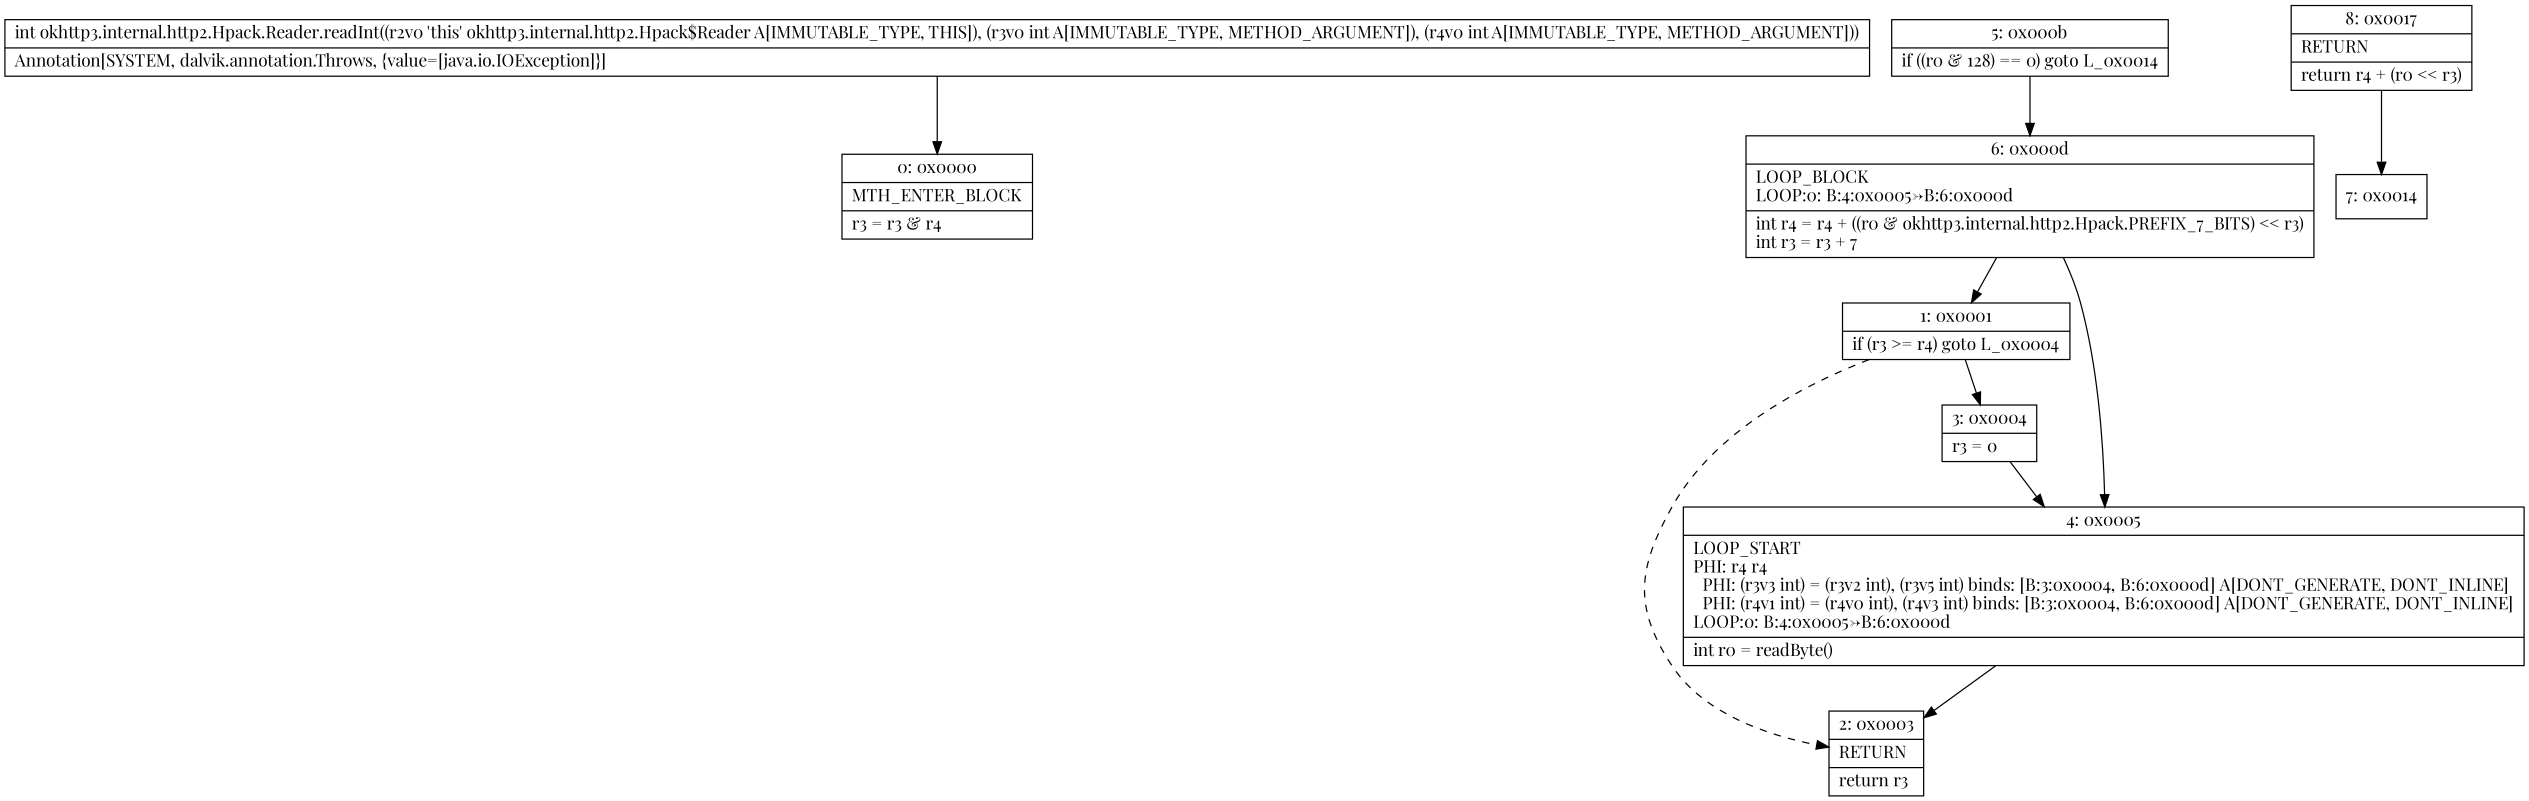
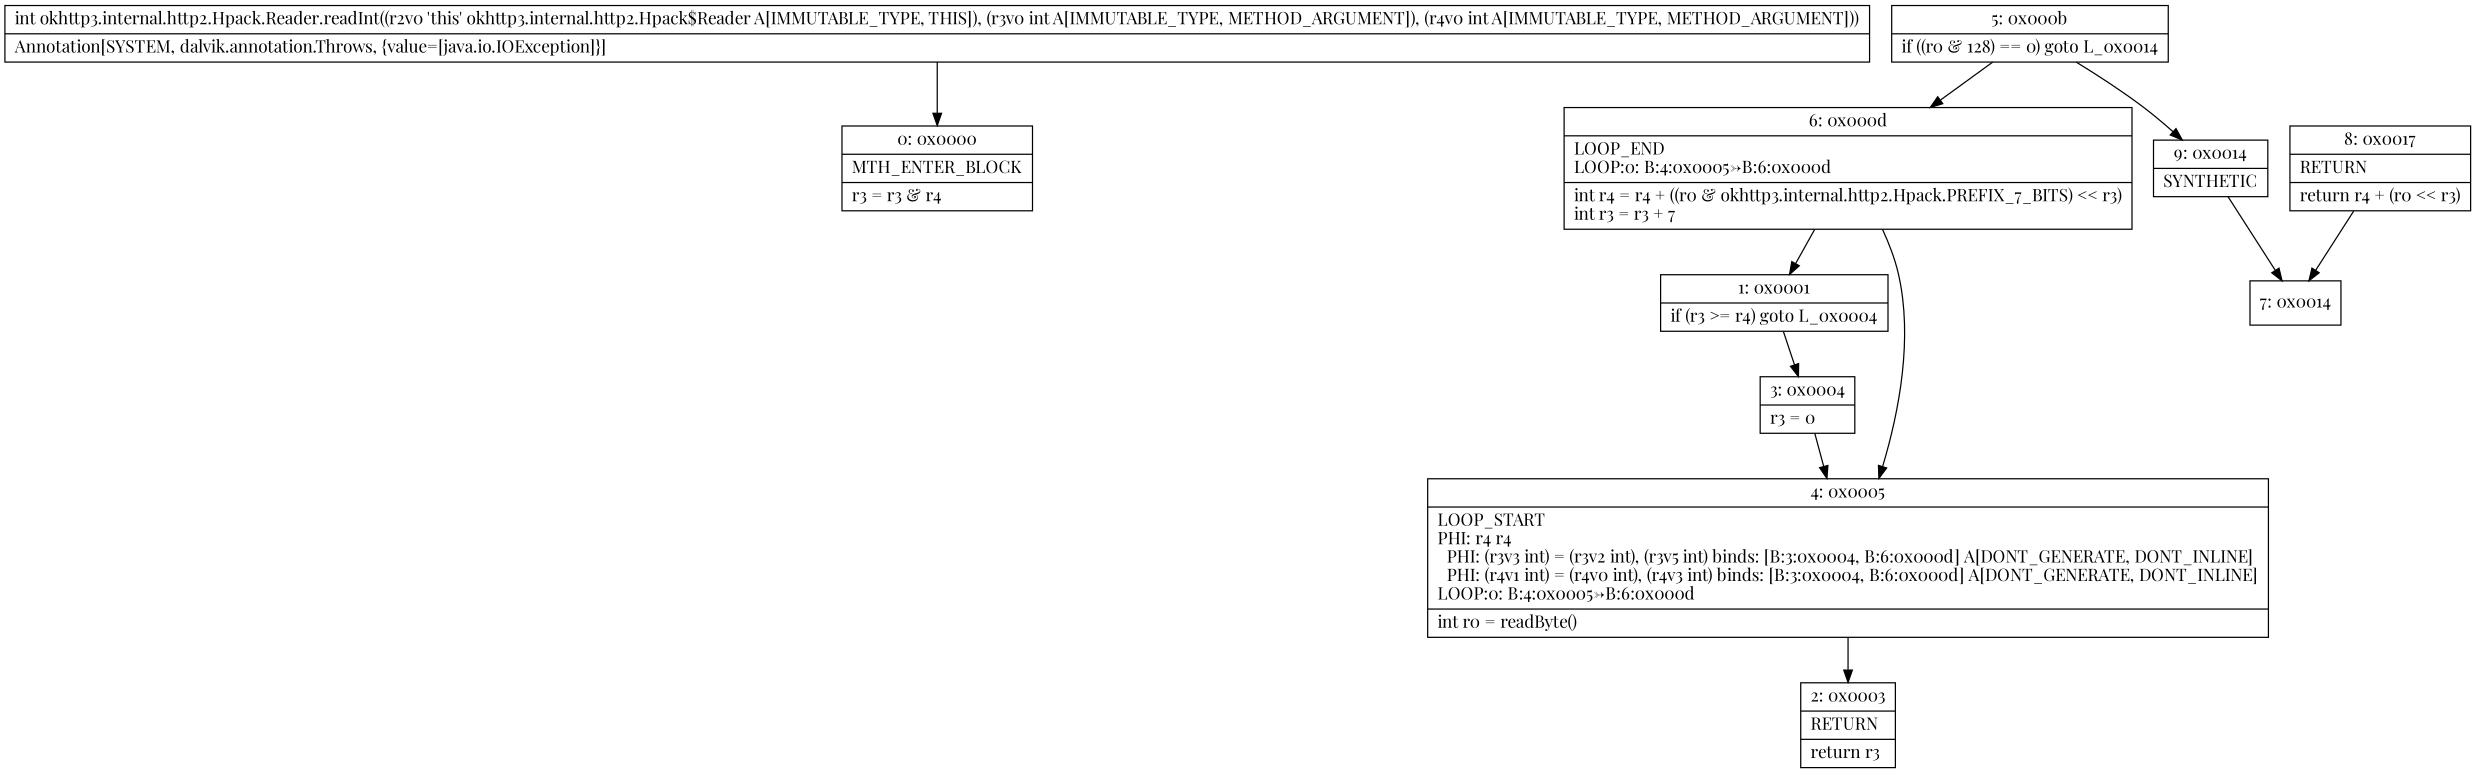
none -> (2211, 168)
(1812, 178) -> (1619, 149)
(1653, 547) -> none
